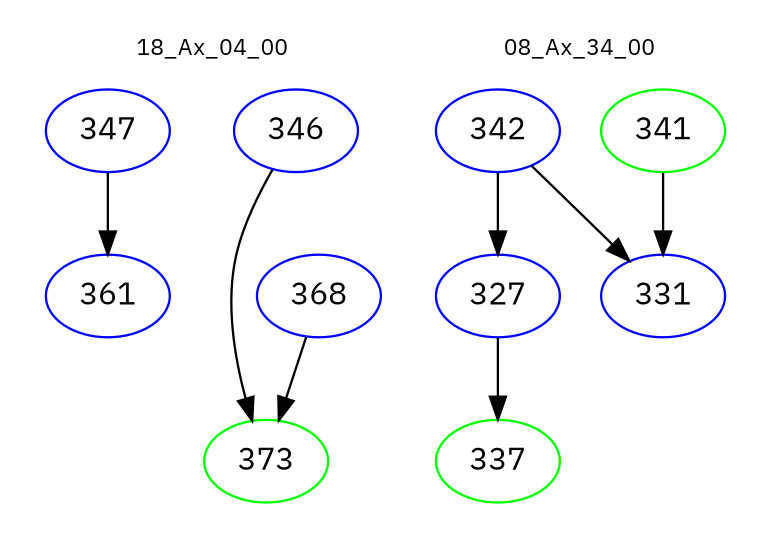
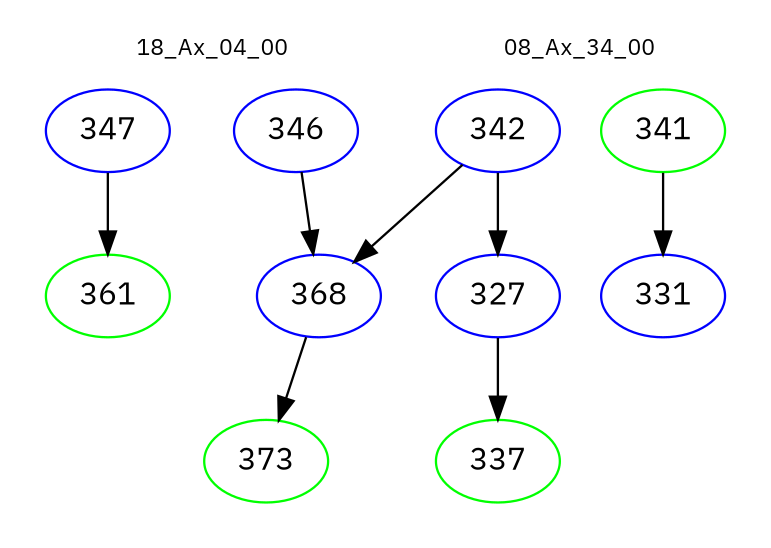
(572, 205) -> (433, 191)
(232, 281) -> (306, 201)
(108, 296) -> (108, 296)
